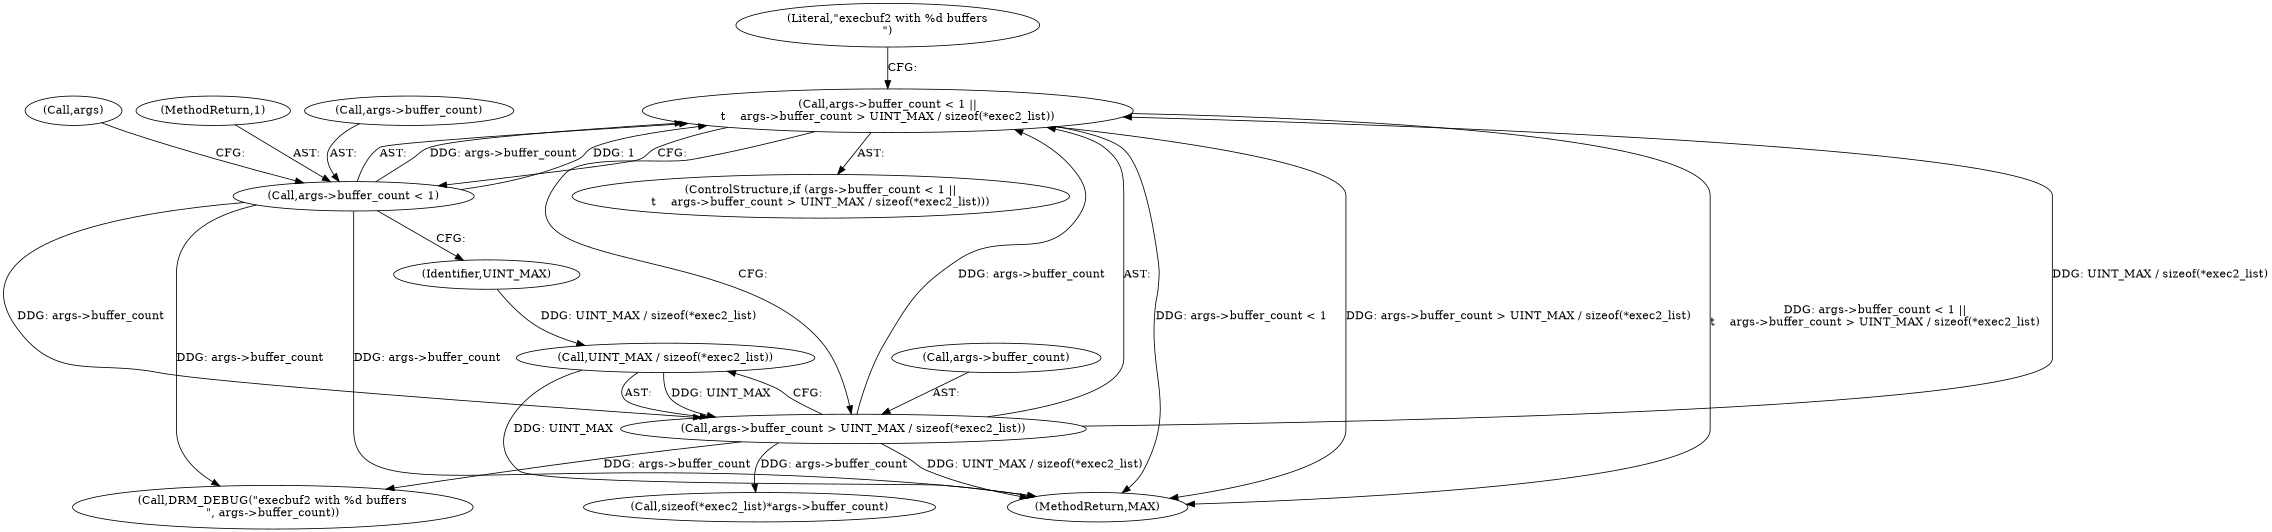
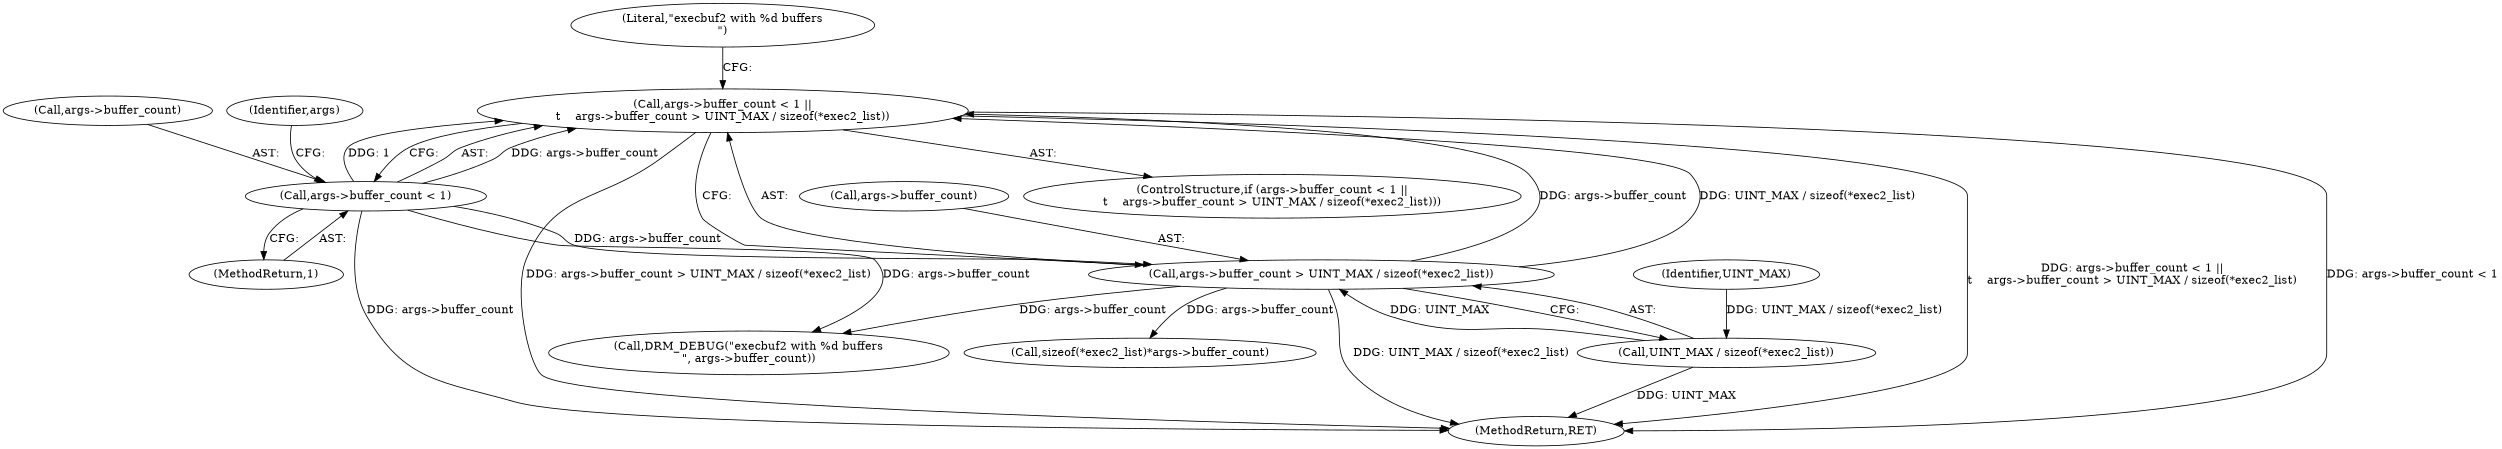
(74, 111) -> (295, 111)
(417, 234) -> (277, 225)
(1098, 507) -> (1536, 431)
